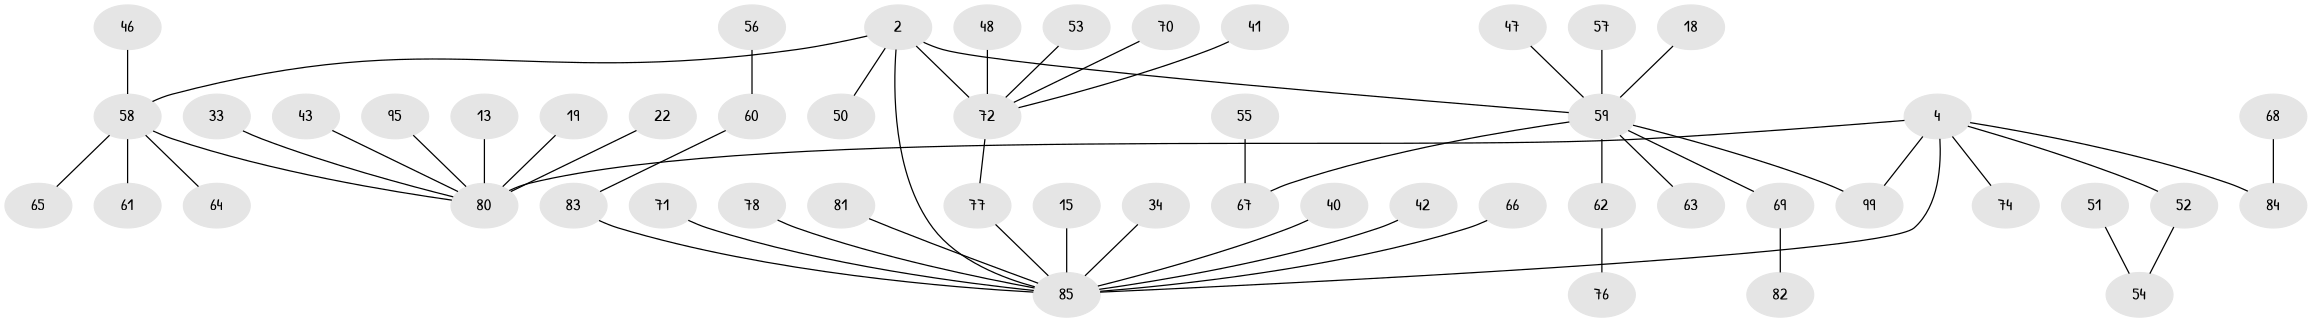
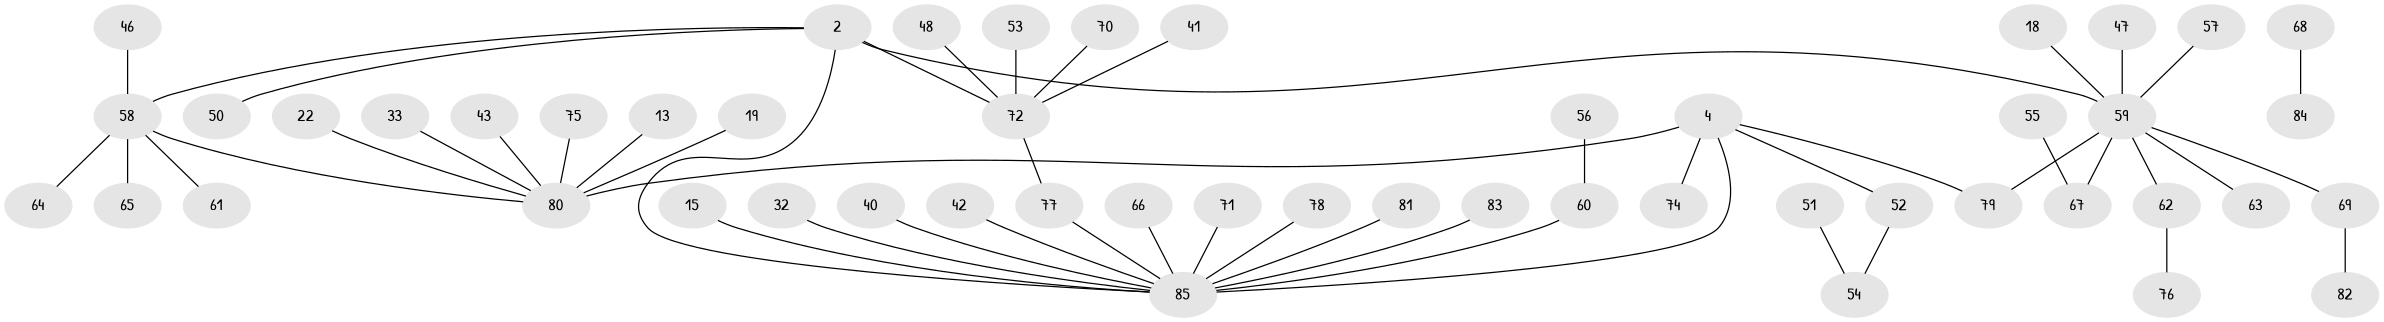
(395, 116) -> (574, 116)
(2111, 150) -> none
(679, 153) -> (1390, 265)
(1156, 206) -> (782, 206)
(1869, 206) -> (1988, 206)
